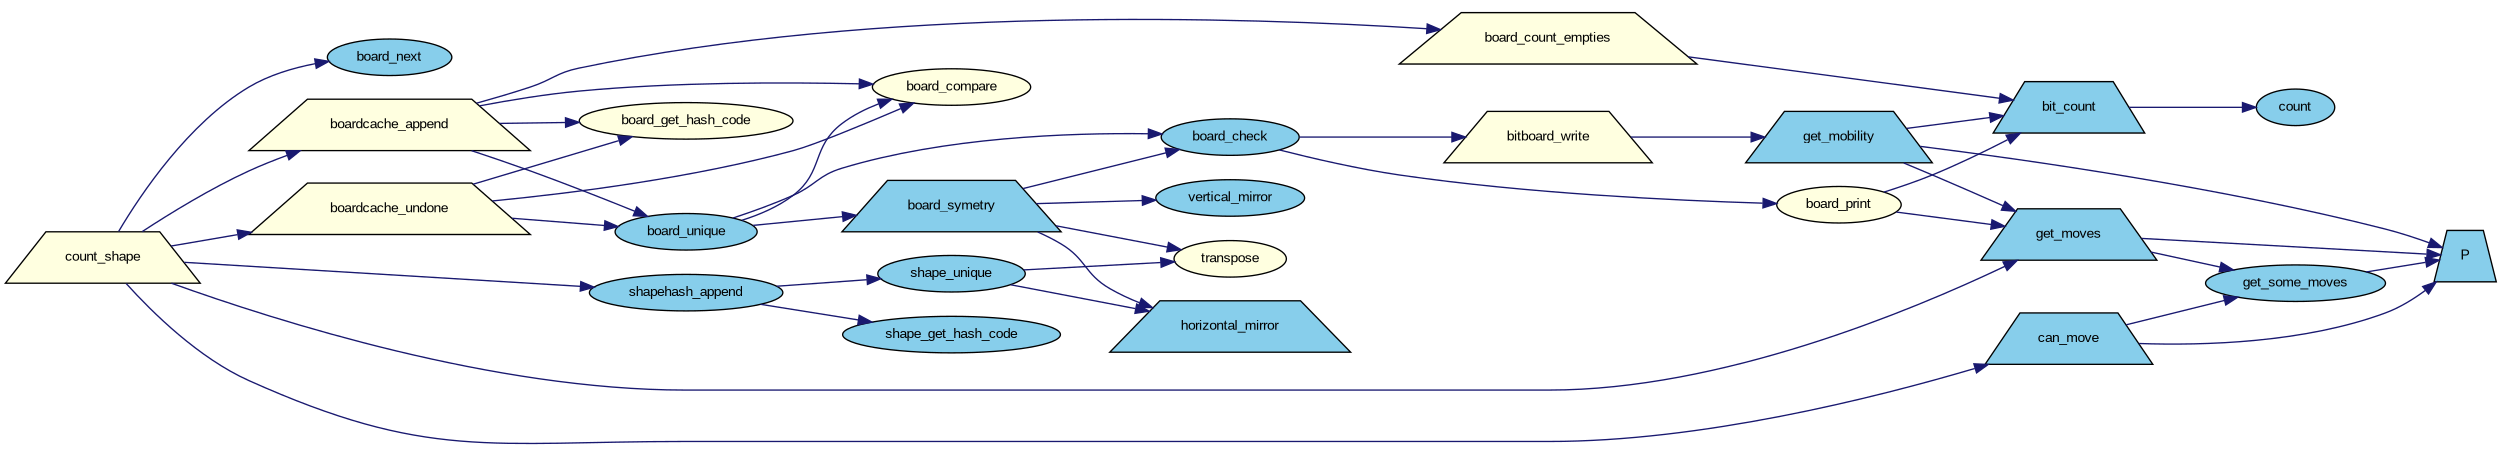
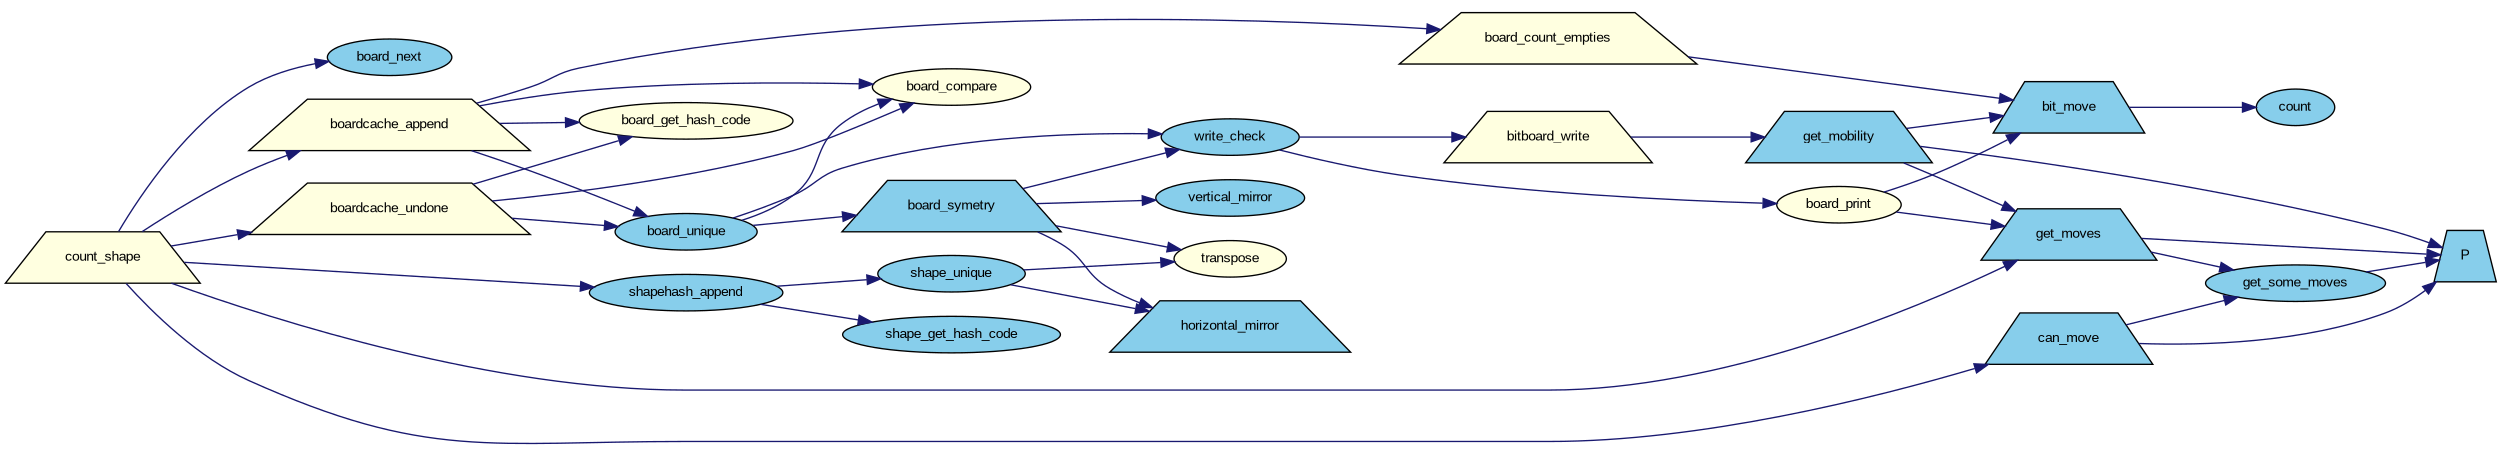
(2069, 107) -> (2069, 107)
(1230, 137) -> (1230, 137)
